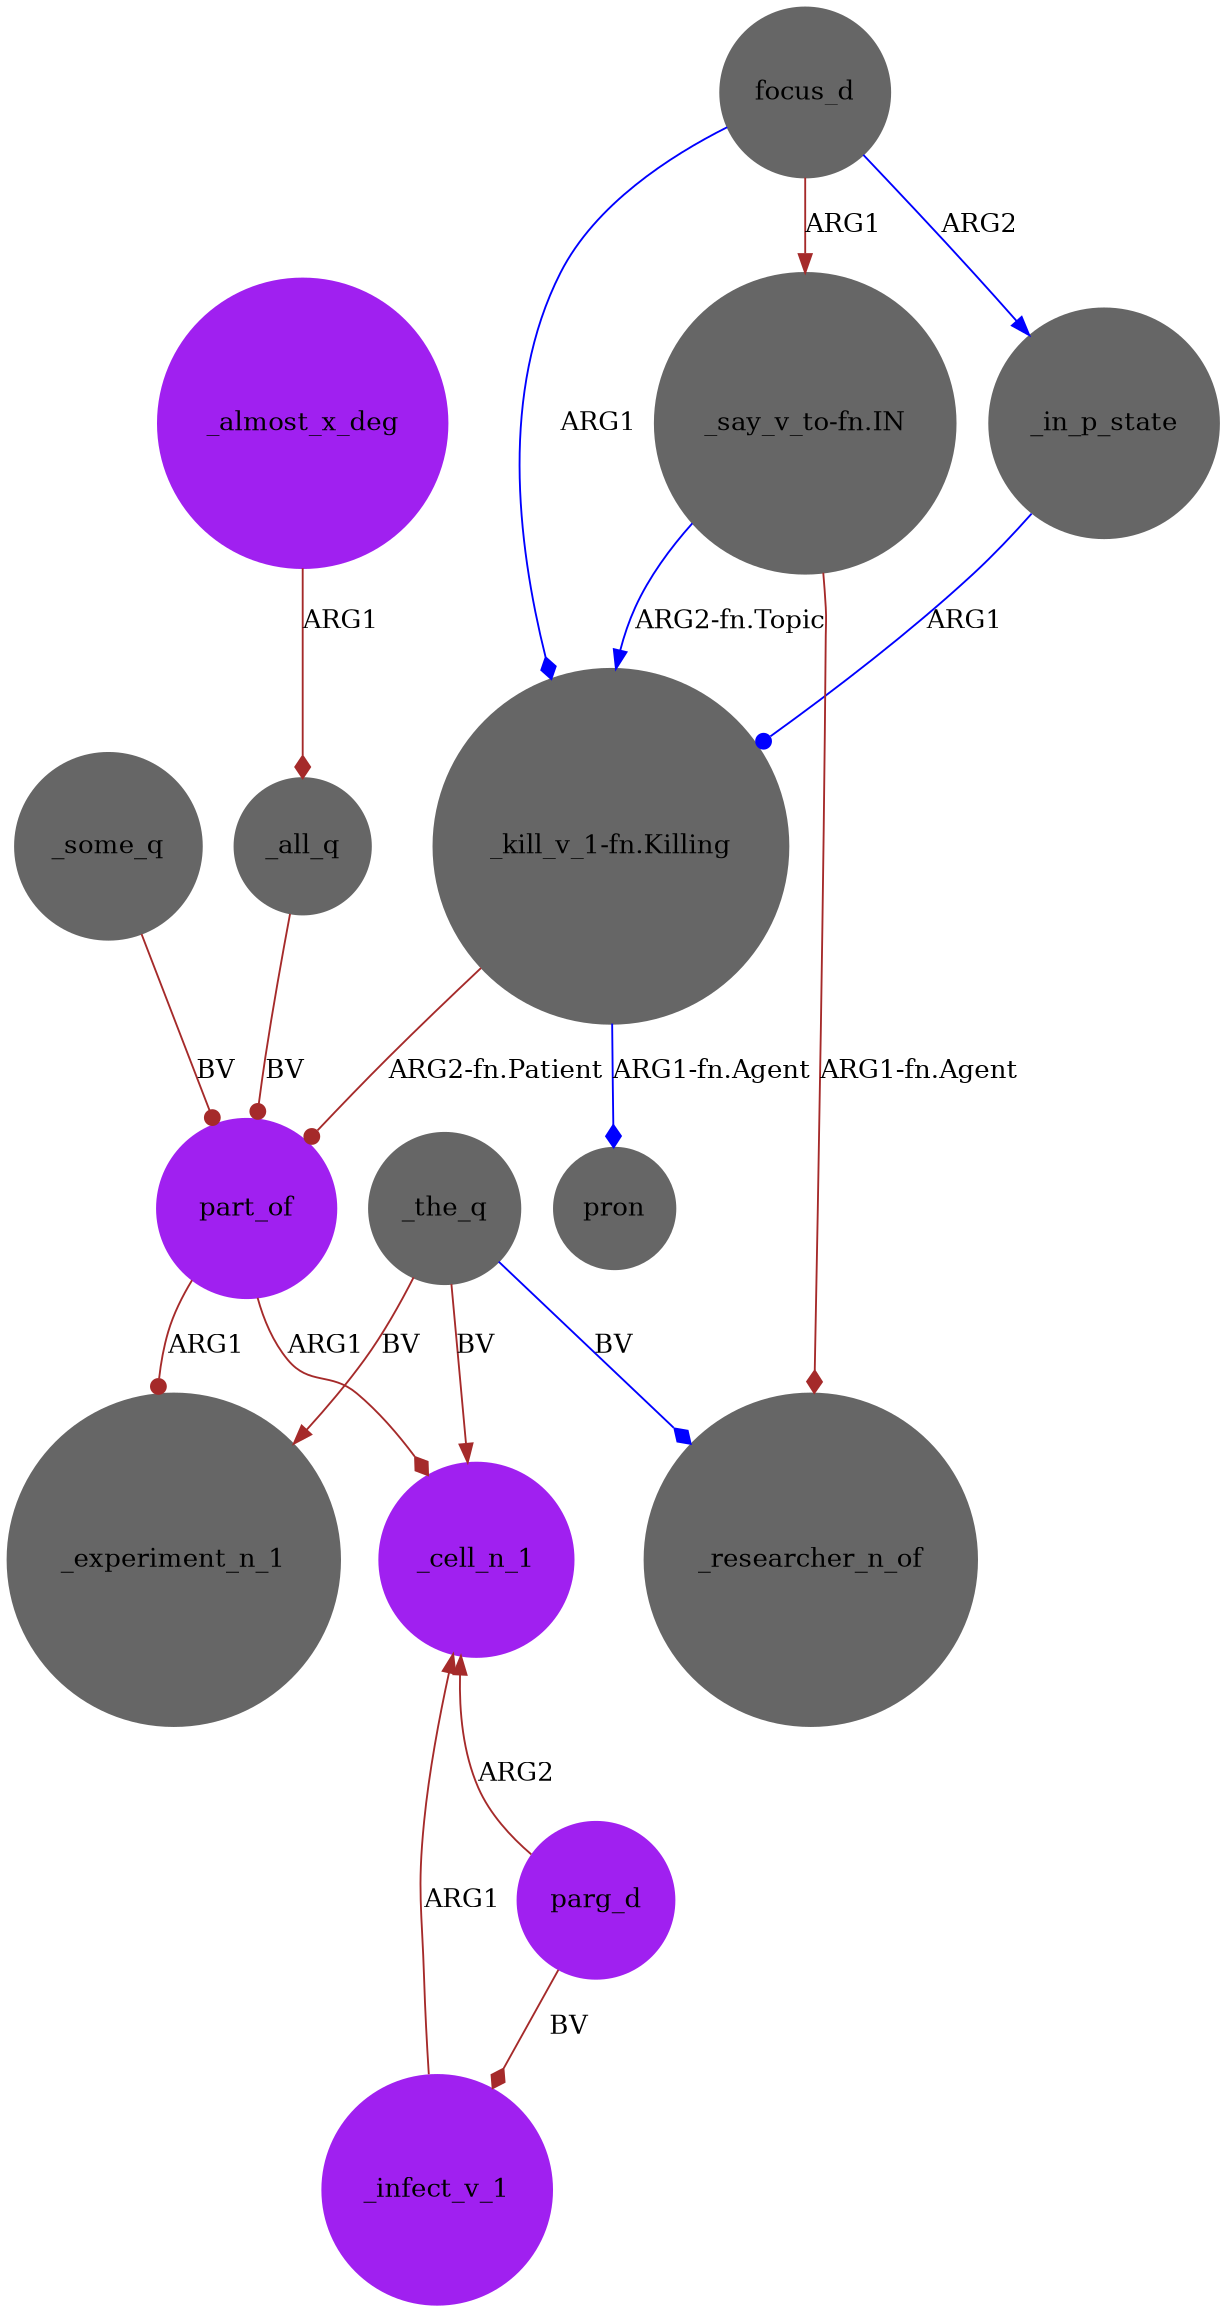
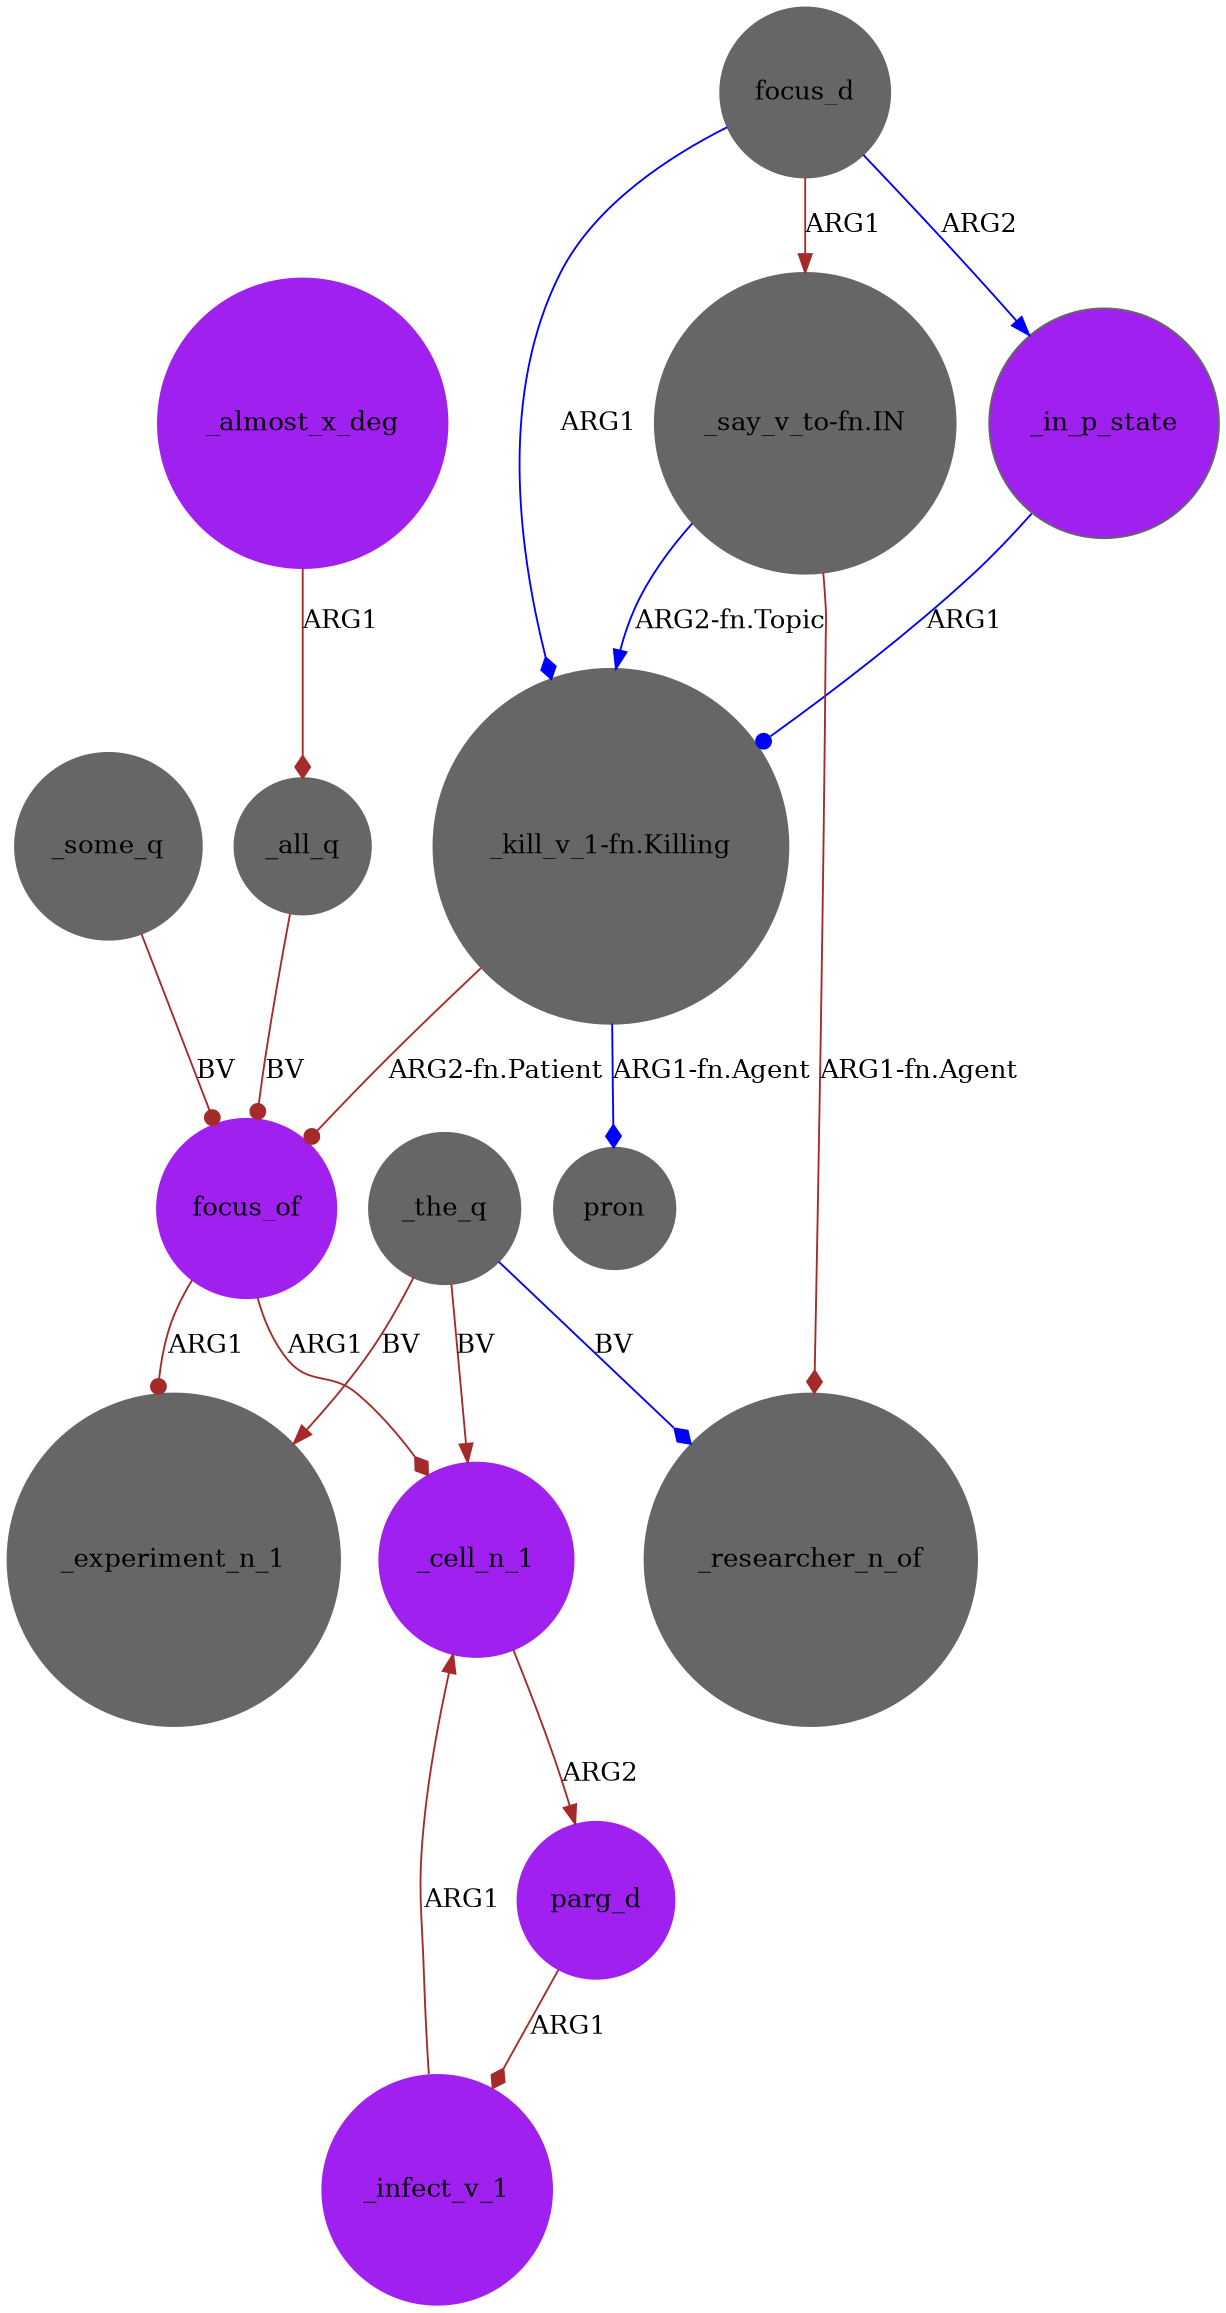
(1104, 423) -> (1104, 423)
(247, 1209) -> (247, 1209)
(473, 1774) -> (543, 1727)
(569, 2027) -> (569, 2027)
